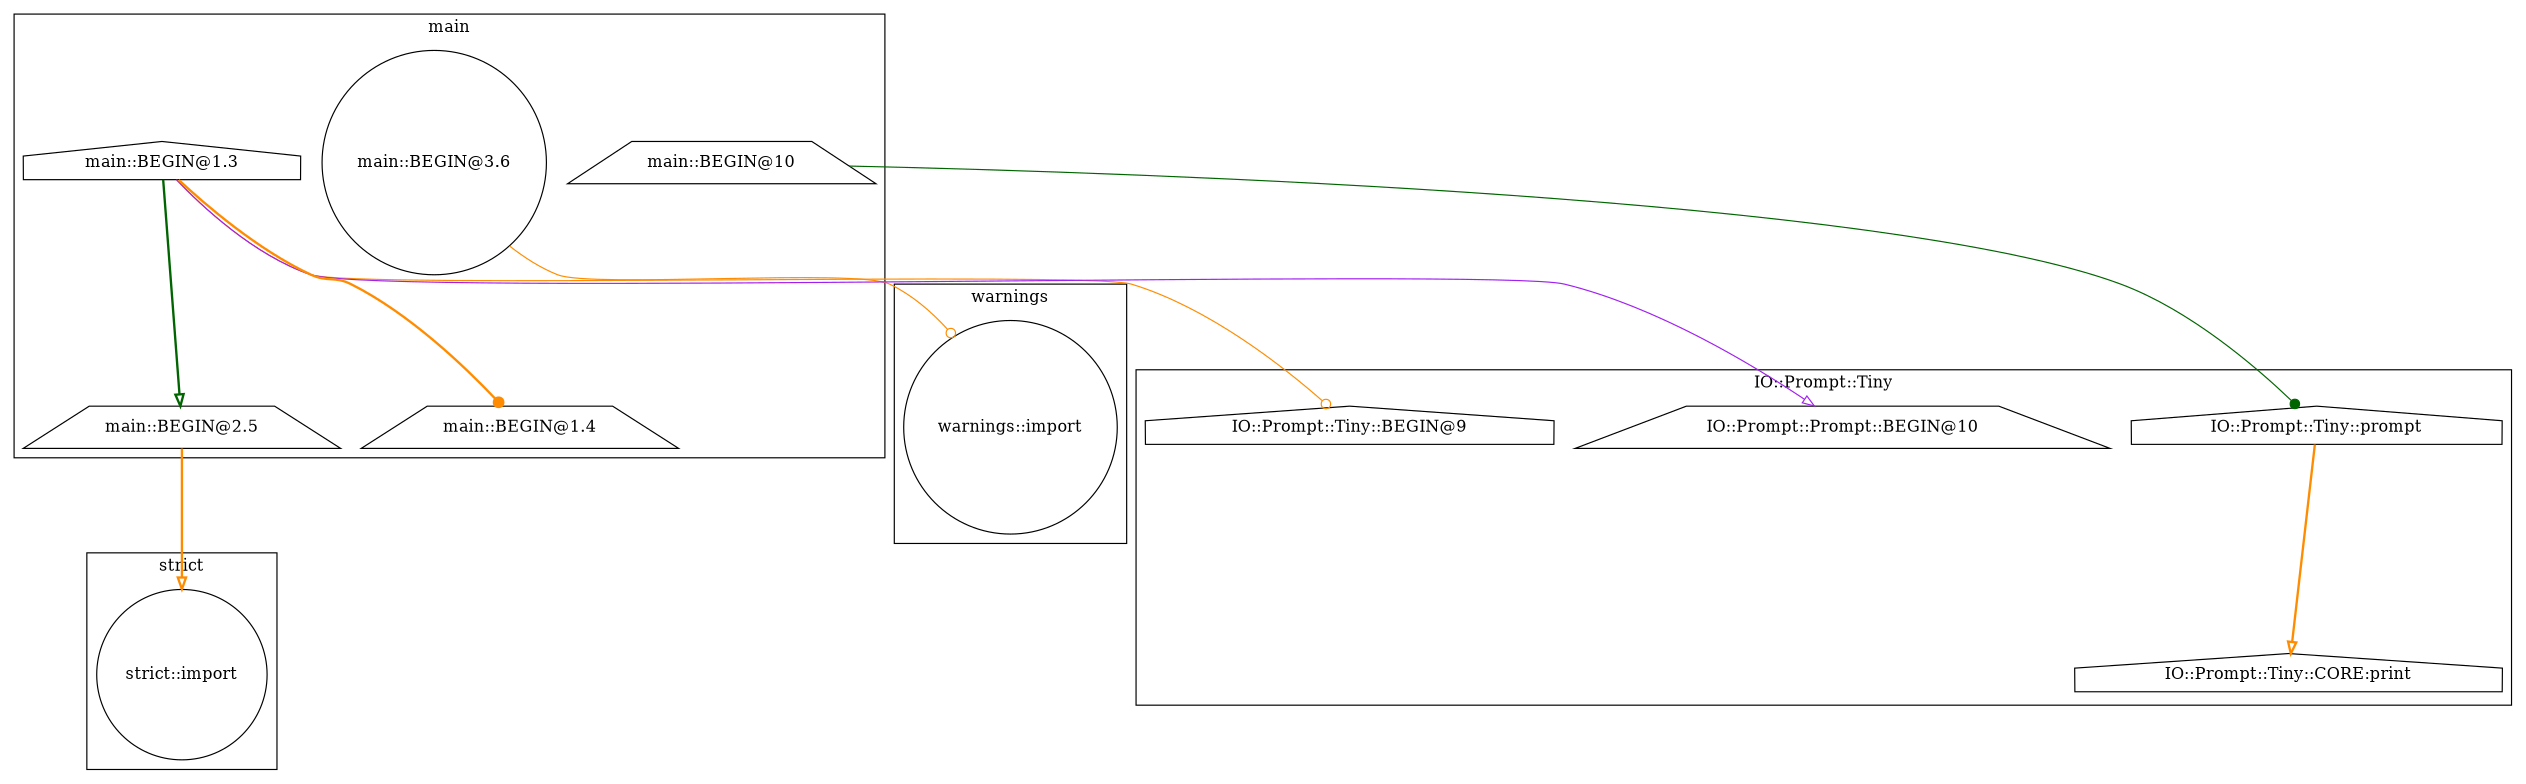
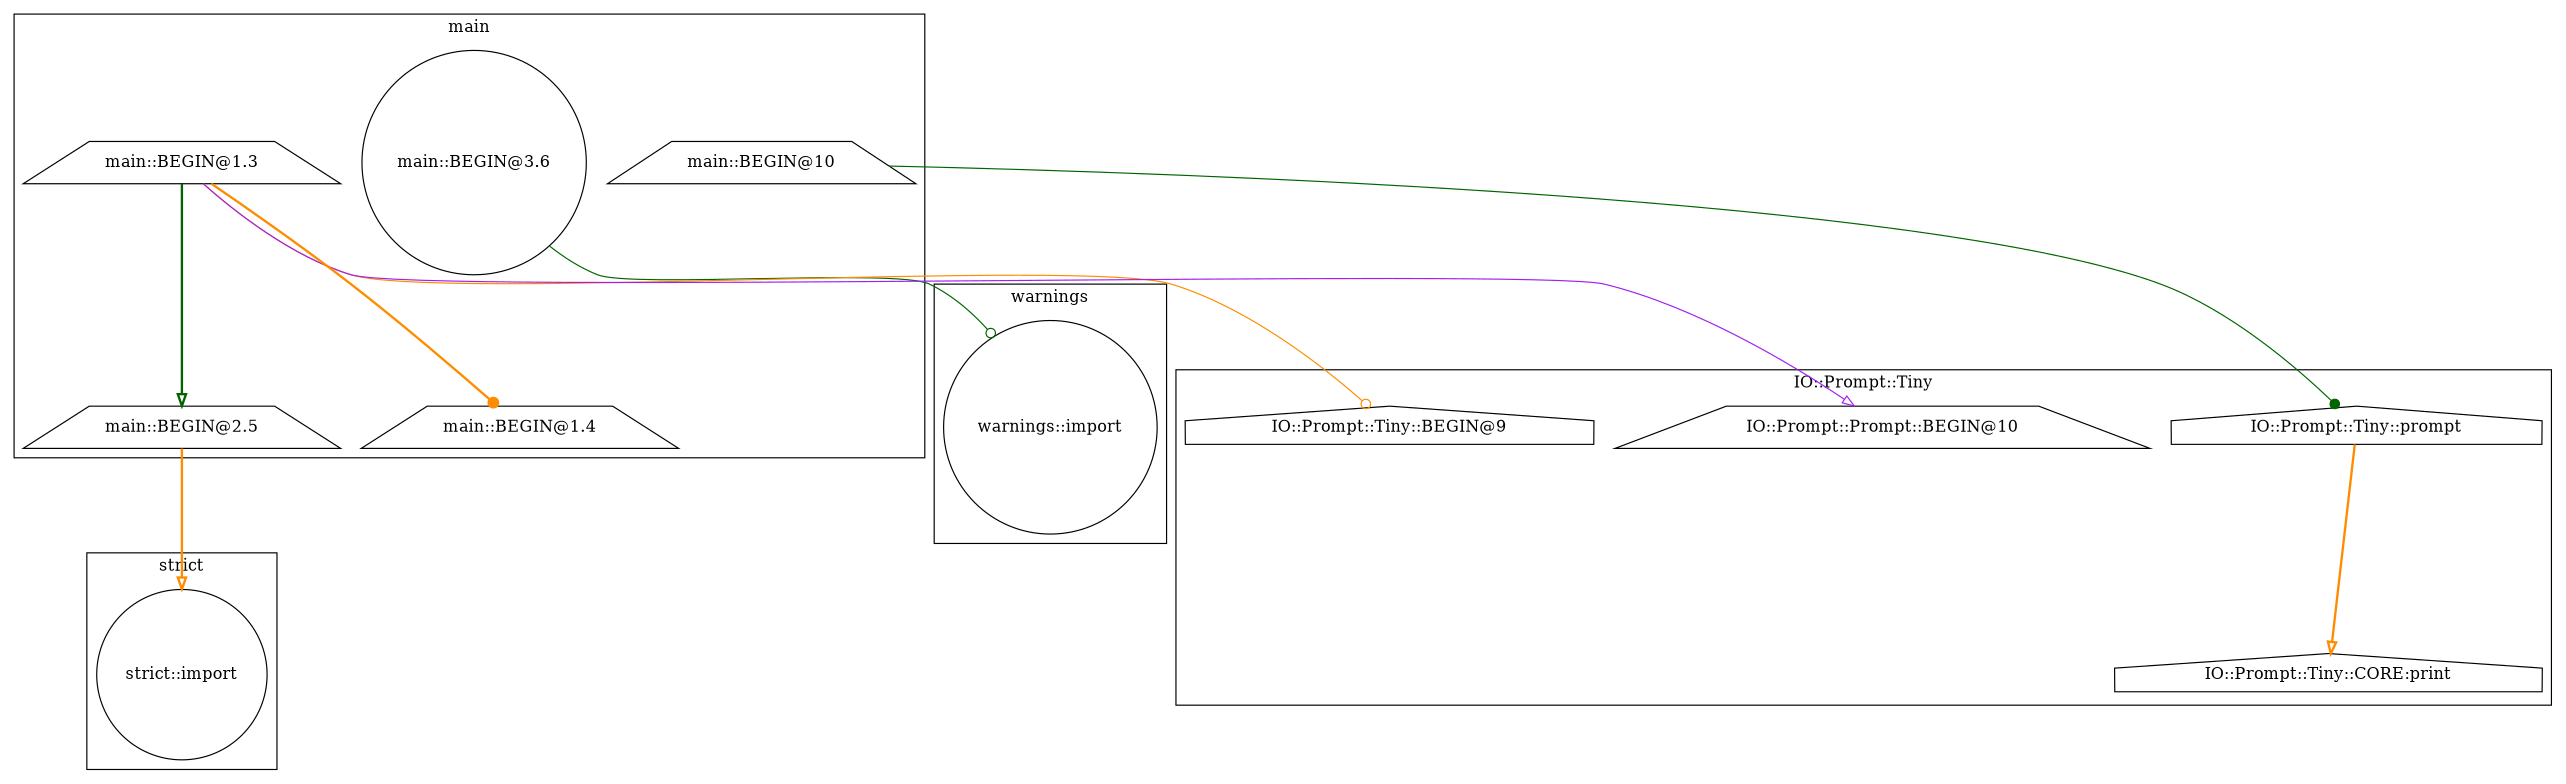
(162, 163) -> (182, 163)
(733, 278) -> (773, 278)
